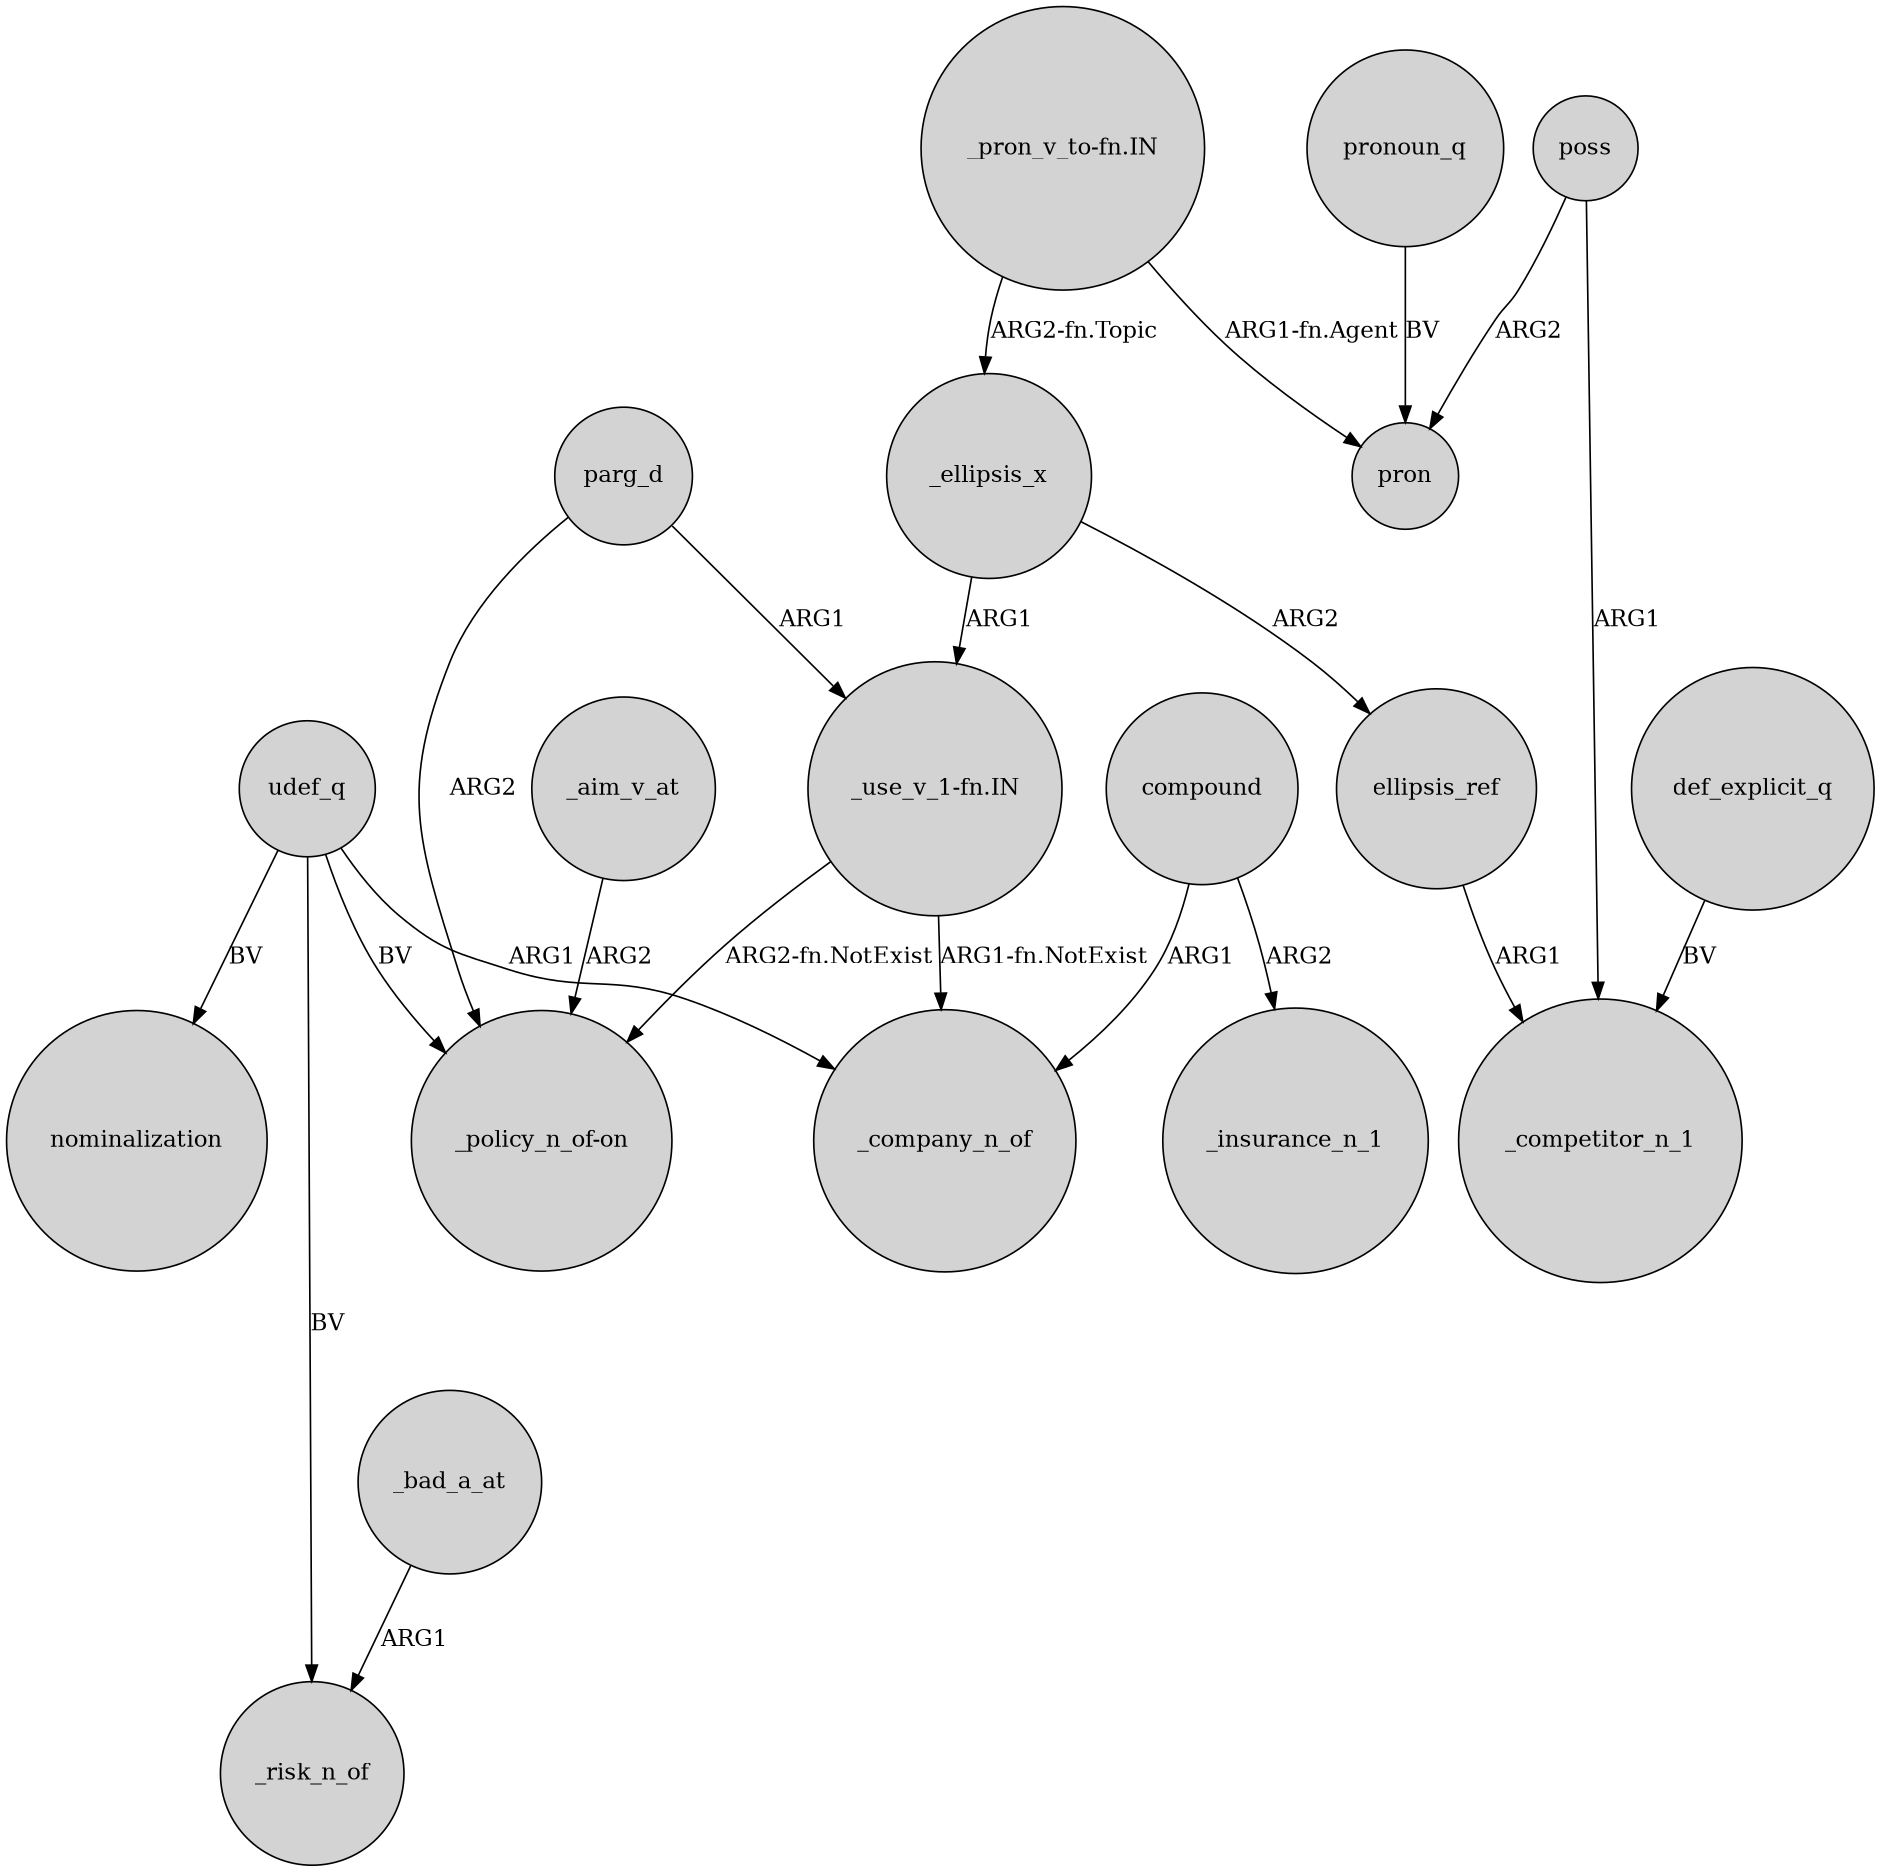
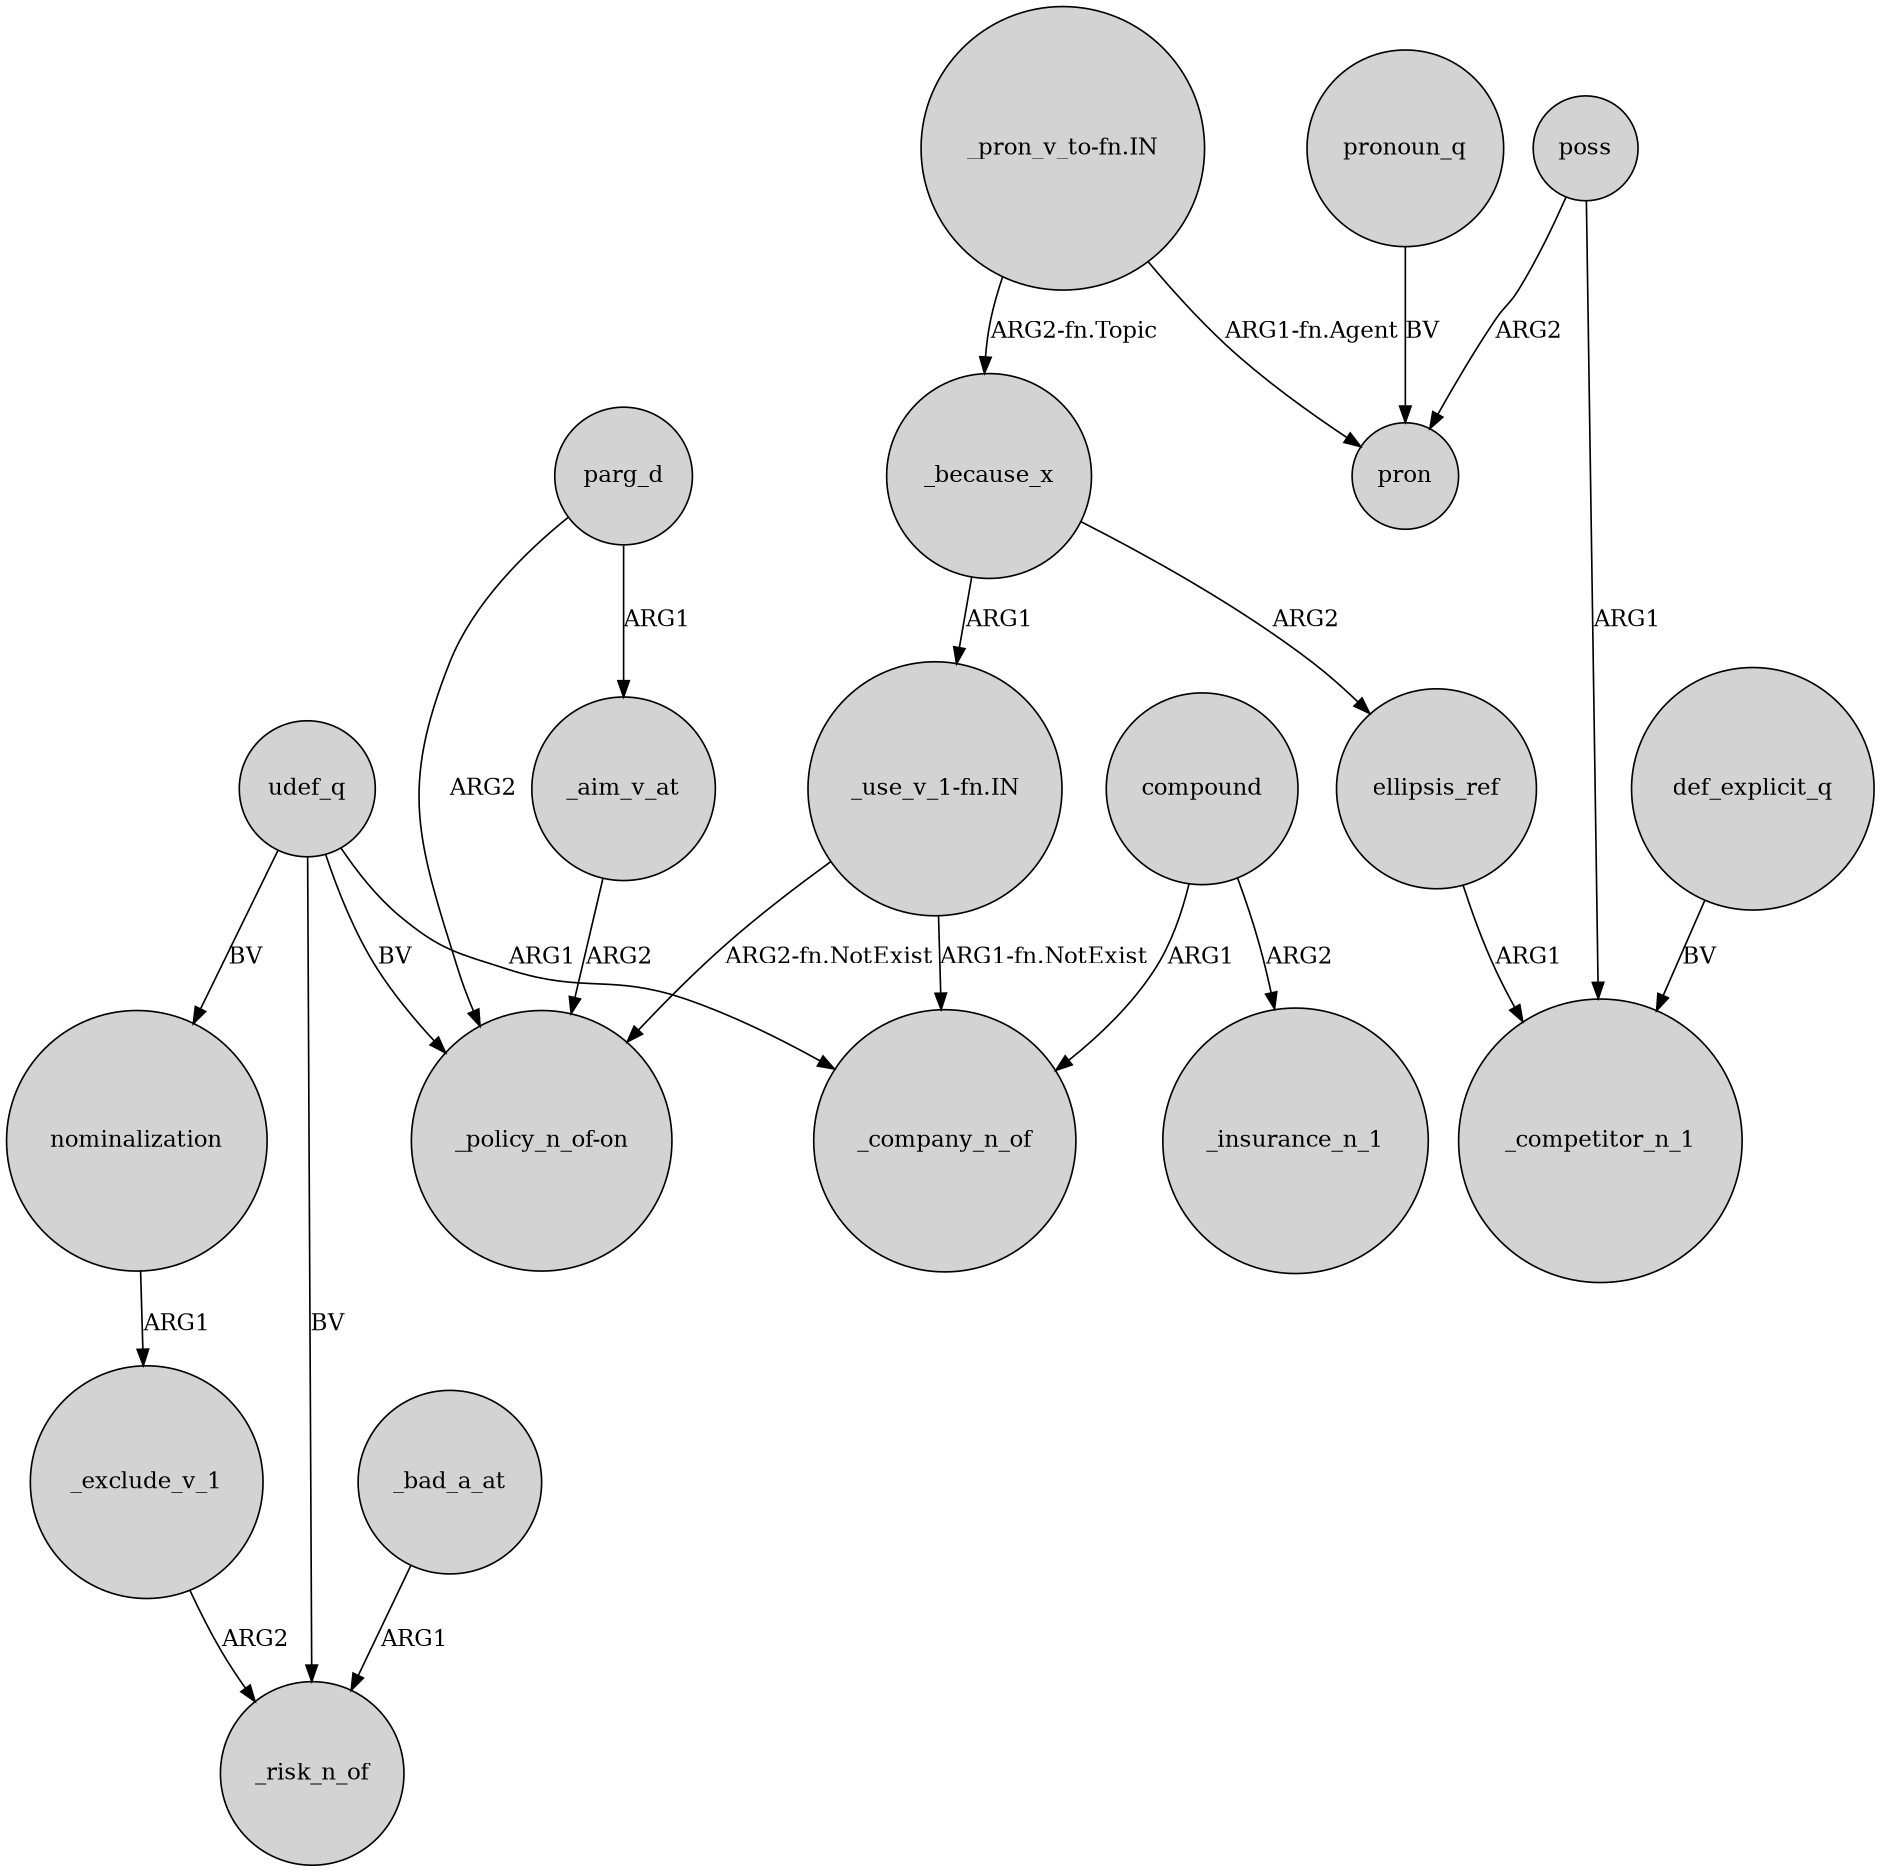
(989, 476) -> (989, 476)
(753, 606) -> (624, 613)
none -> (147, 1482)
